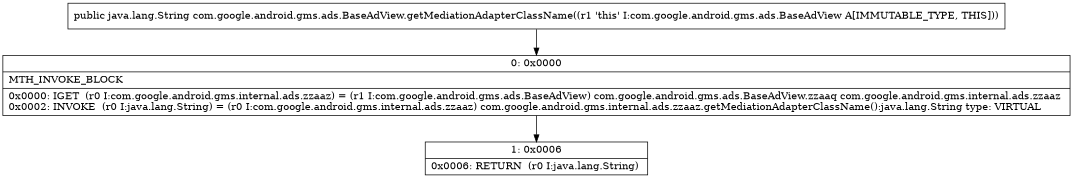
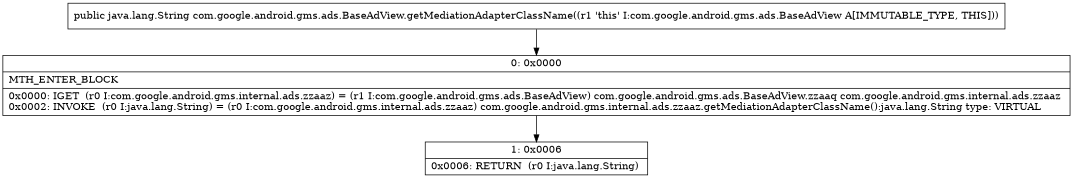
(66, 80) -> (64, 80)
